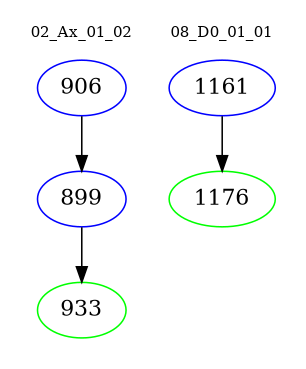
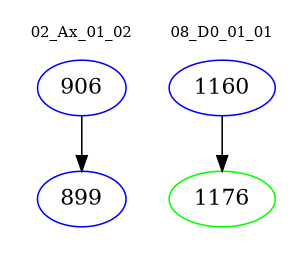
(222, 88) -> (222, 88)
(82, 310) -> none
